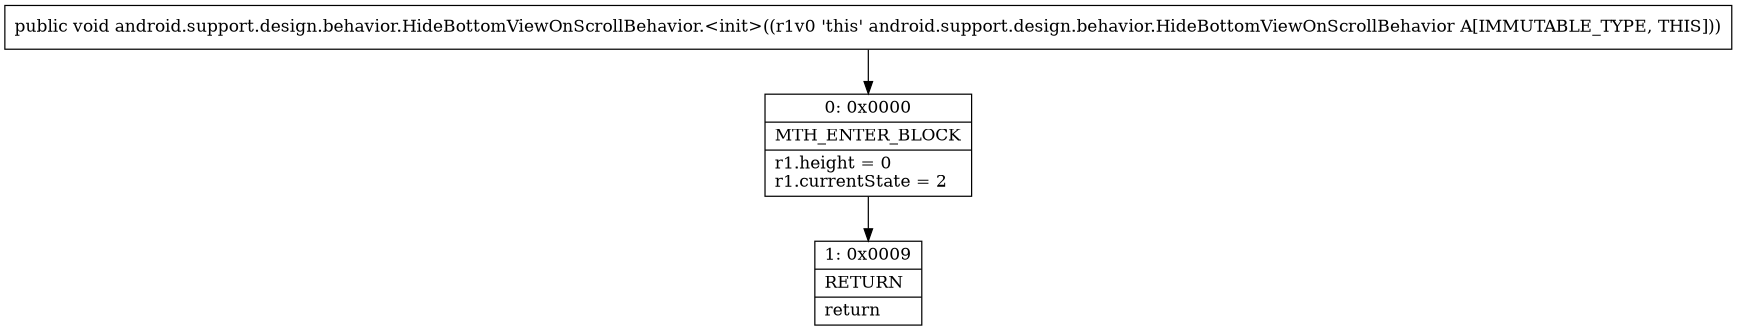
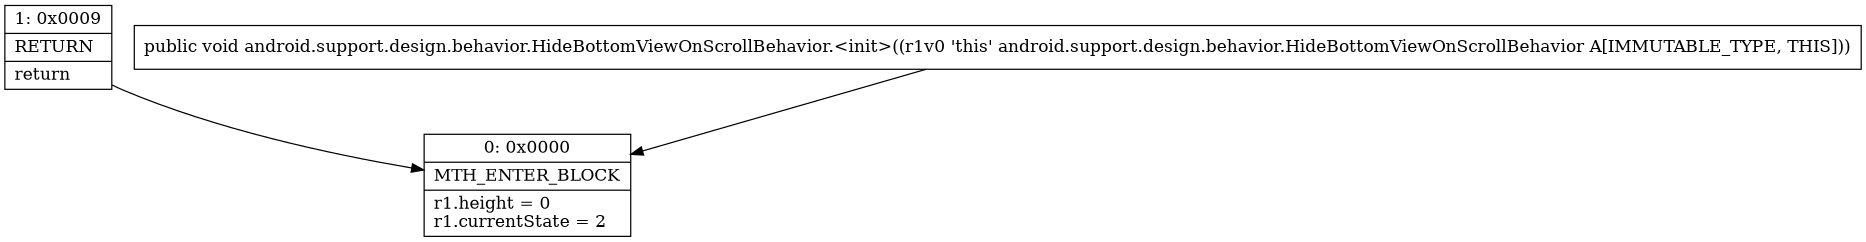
(868, 213) -> (259, 135)
